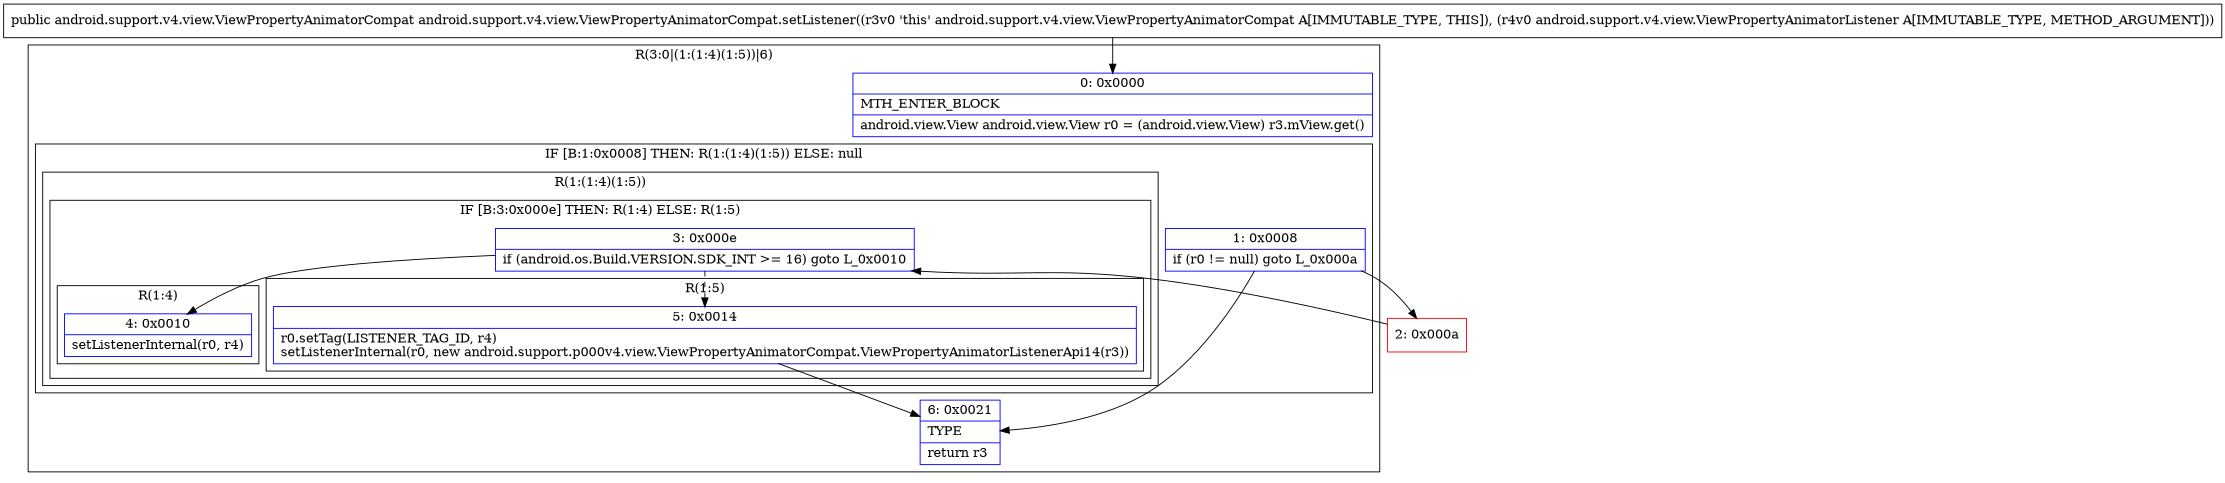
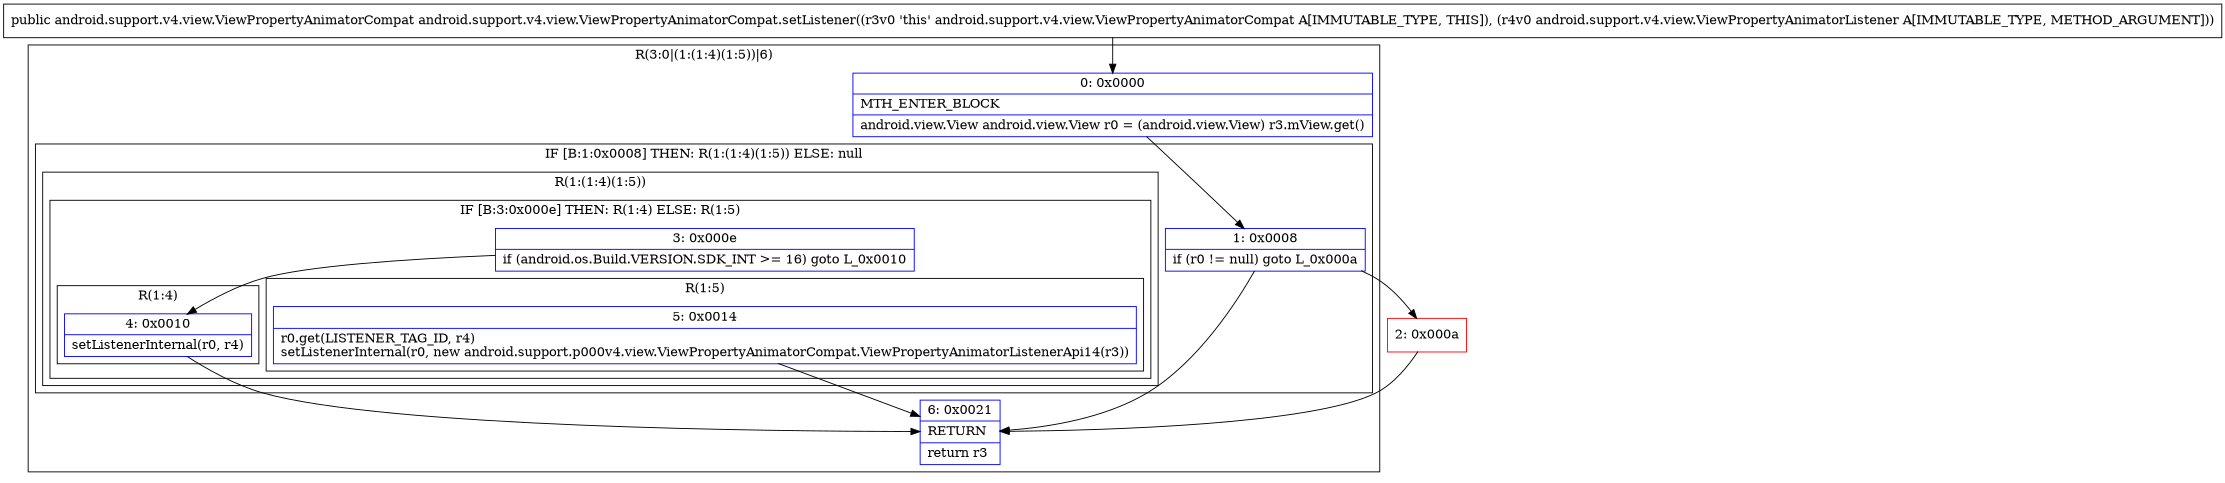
none -> (1192, 179)
(1168, 281) -> (1224, 422)
(705, 284) -> none
(389, 339) -> (378, 339)
none -> (544, 423)
(945, 431) -> (957, 431)
